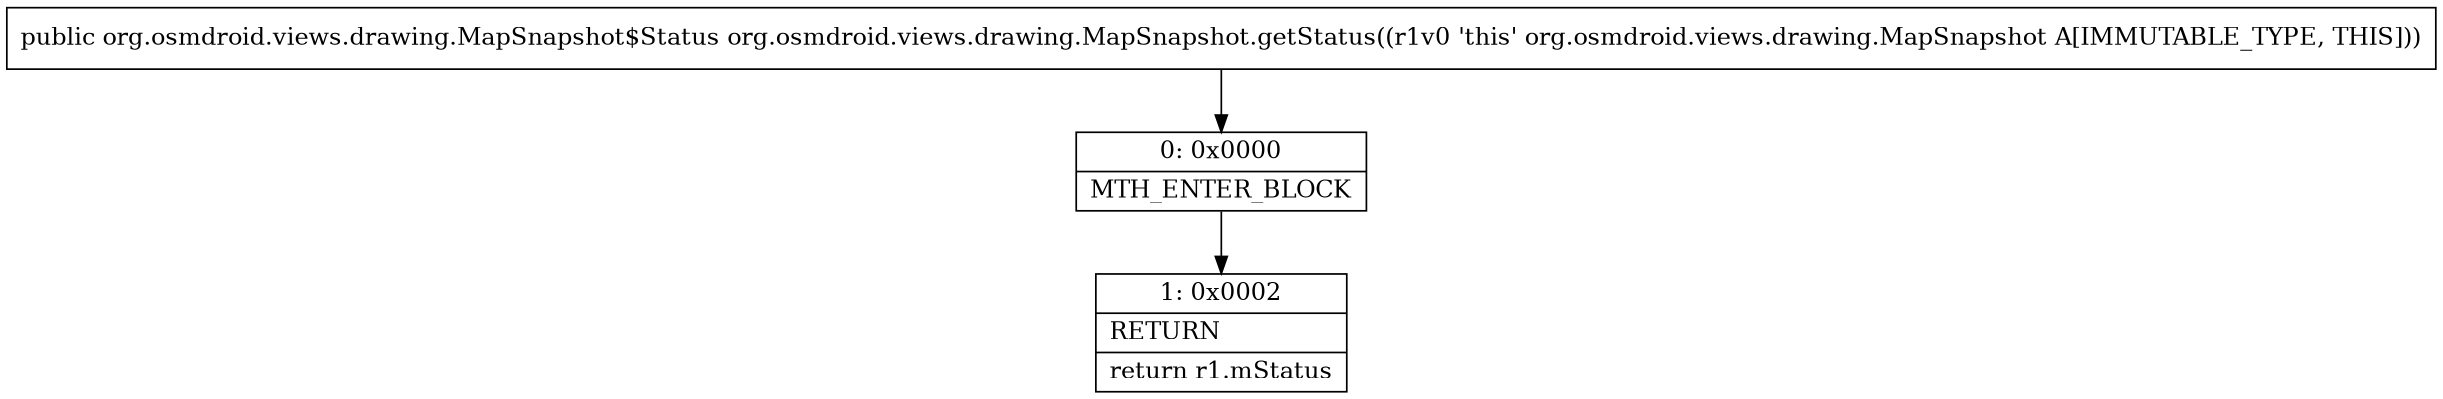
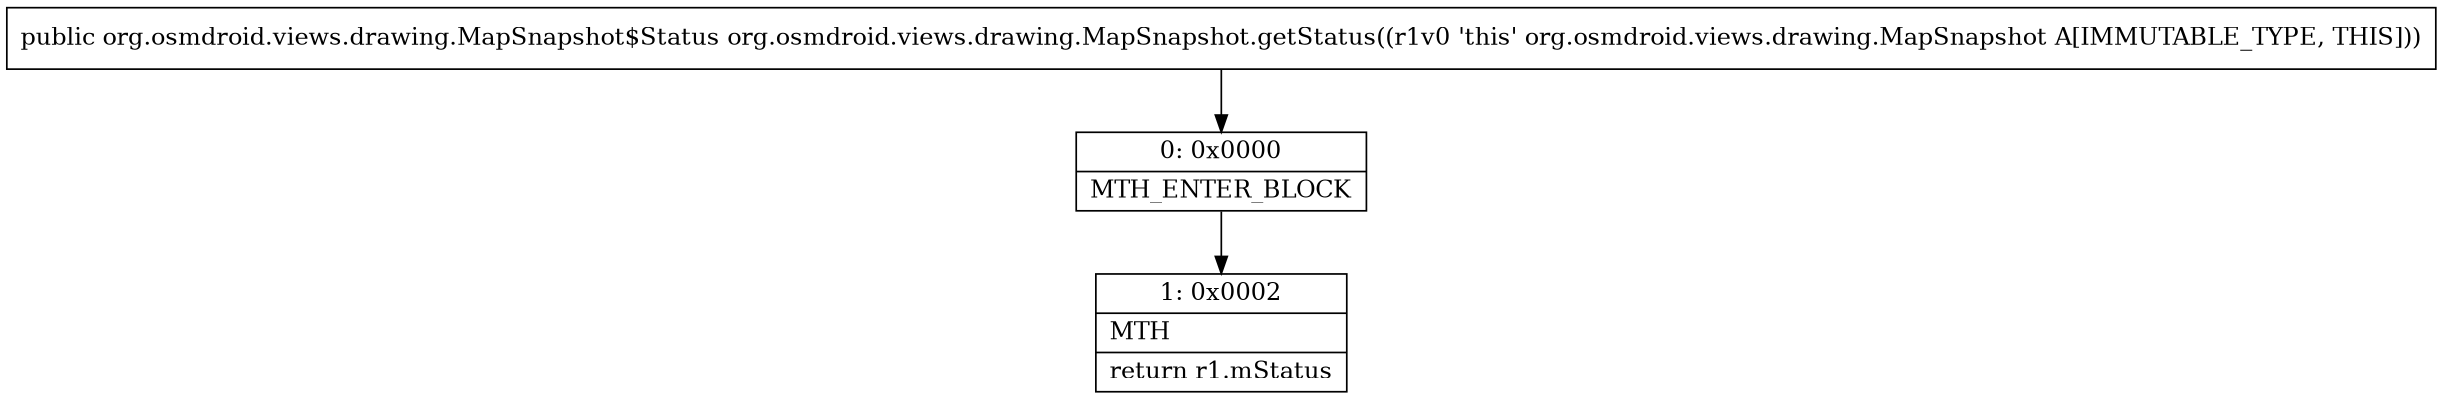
(1165, 332) -> (1140, 332)
